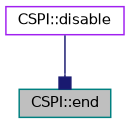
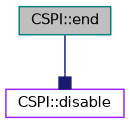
(65, 55) -> (65, 55)
